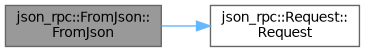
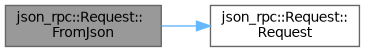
(83, 26) -> (83, 26)
